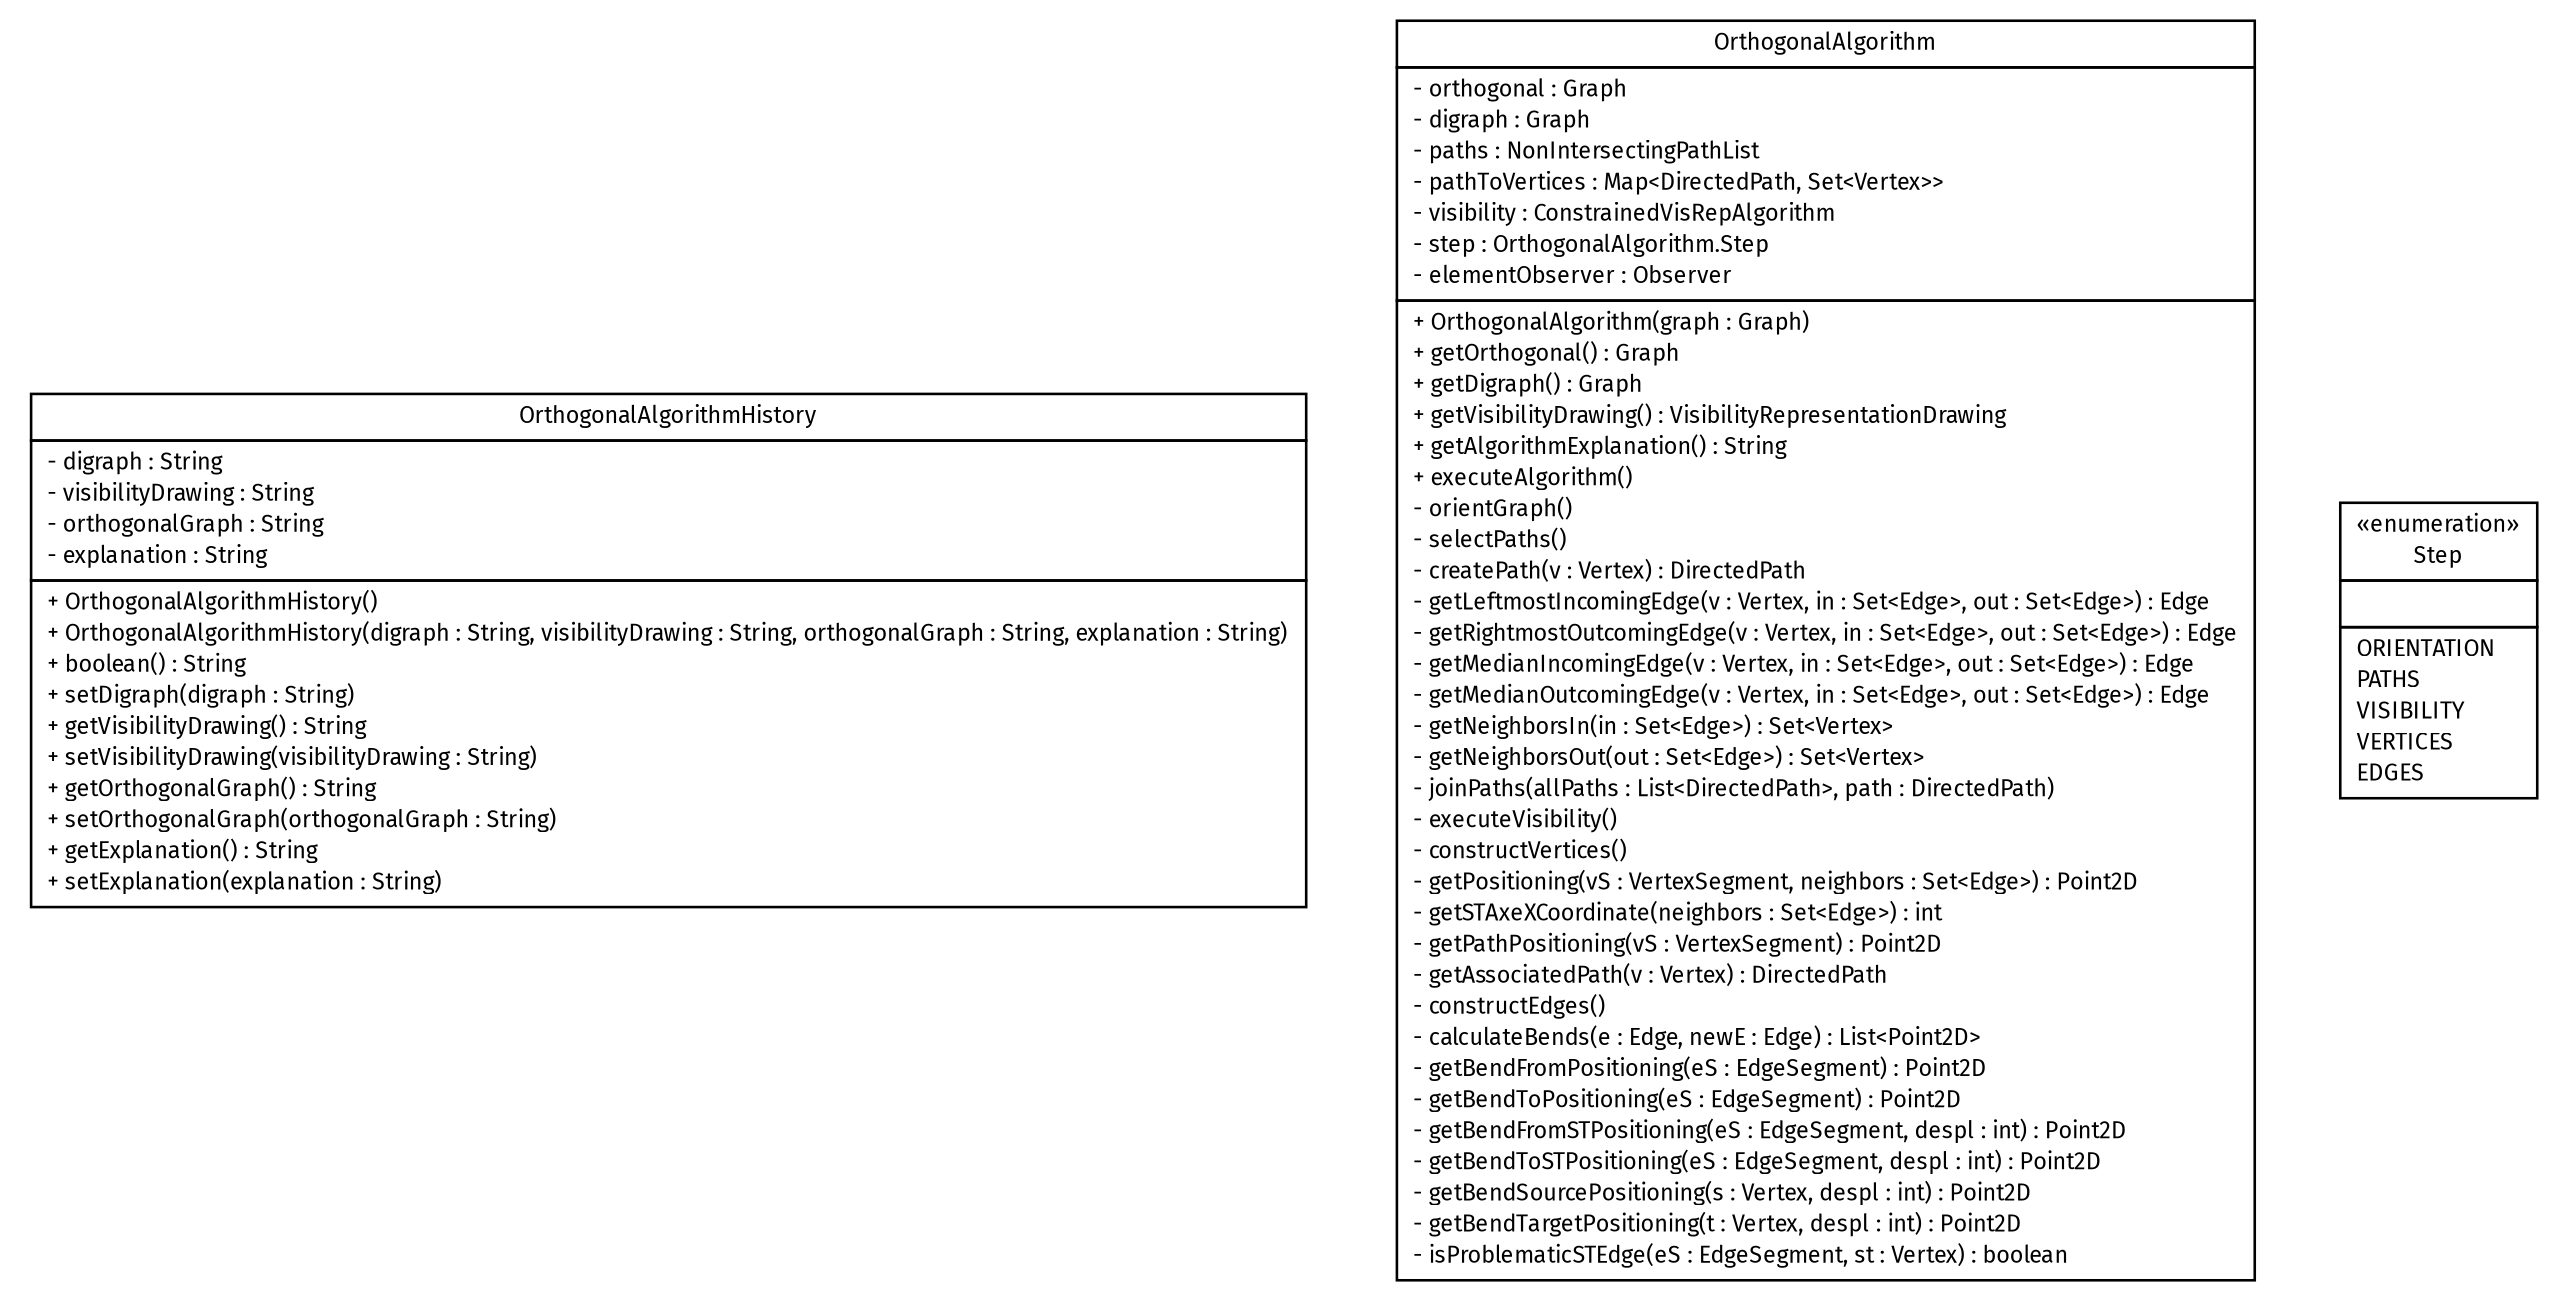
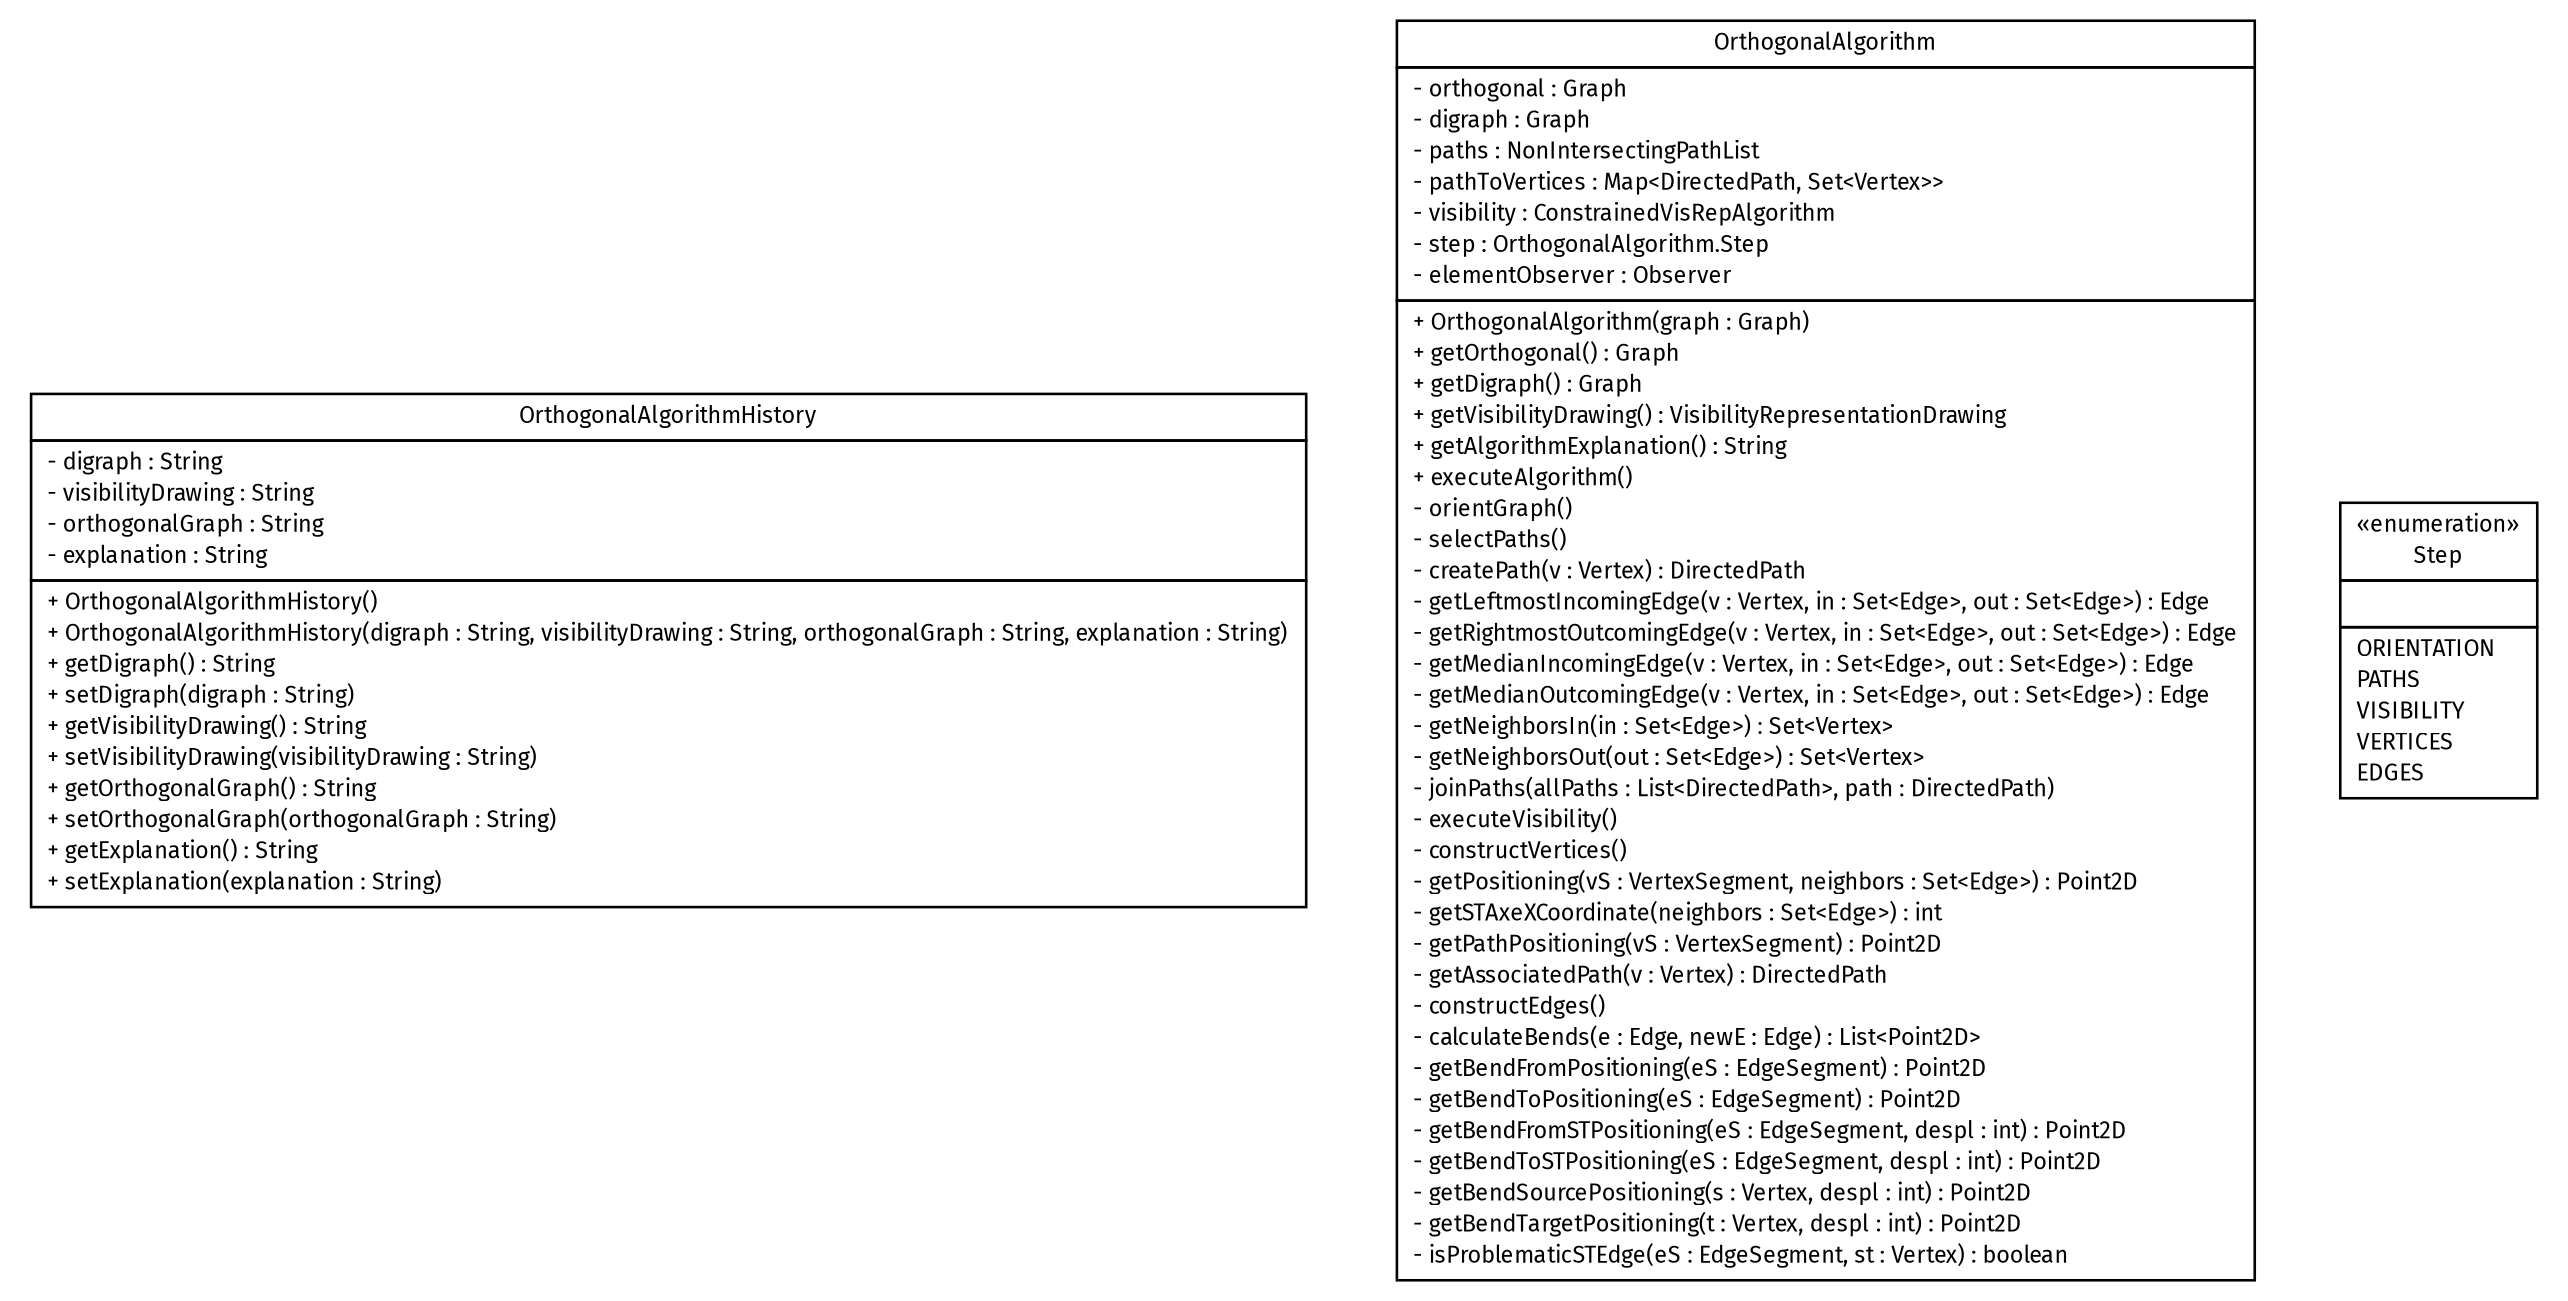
(148, 665) -> (162, 665)
